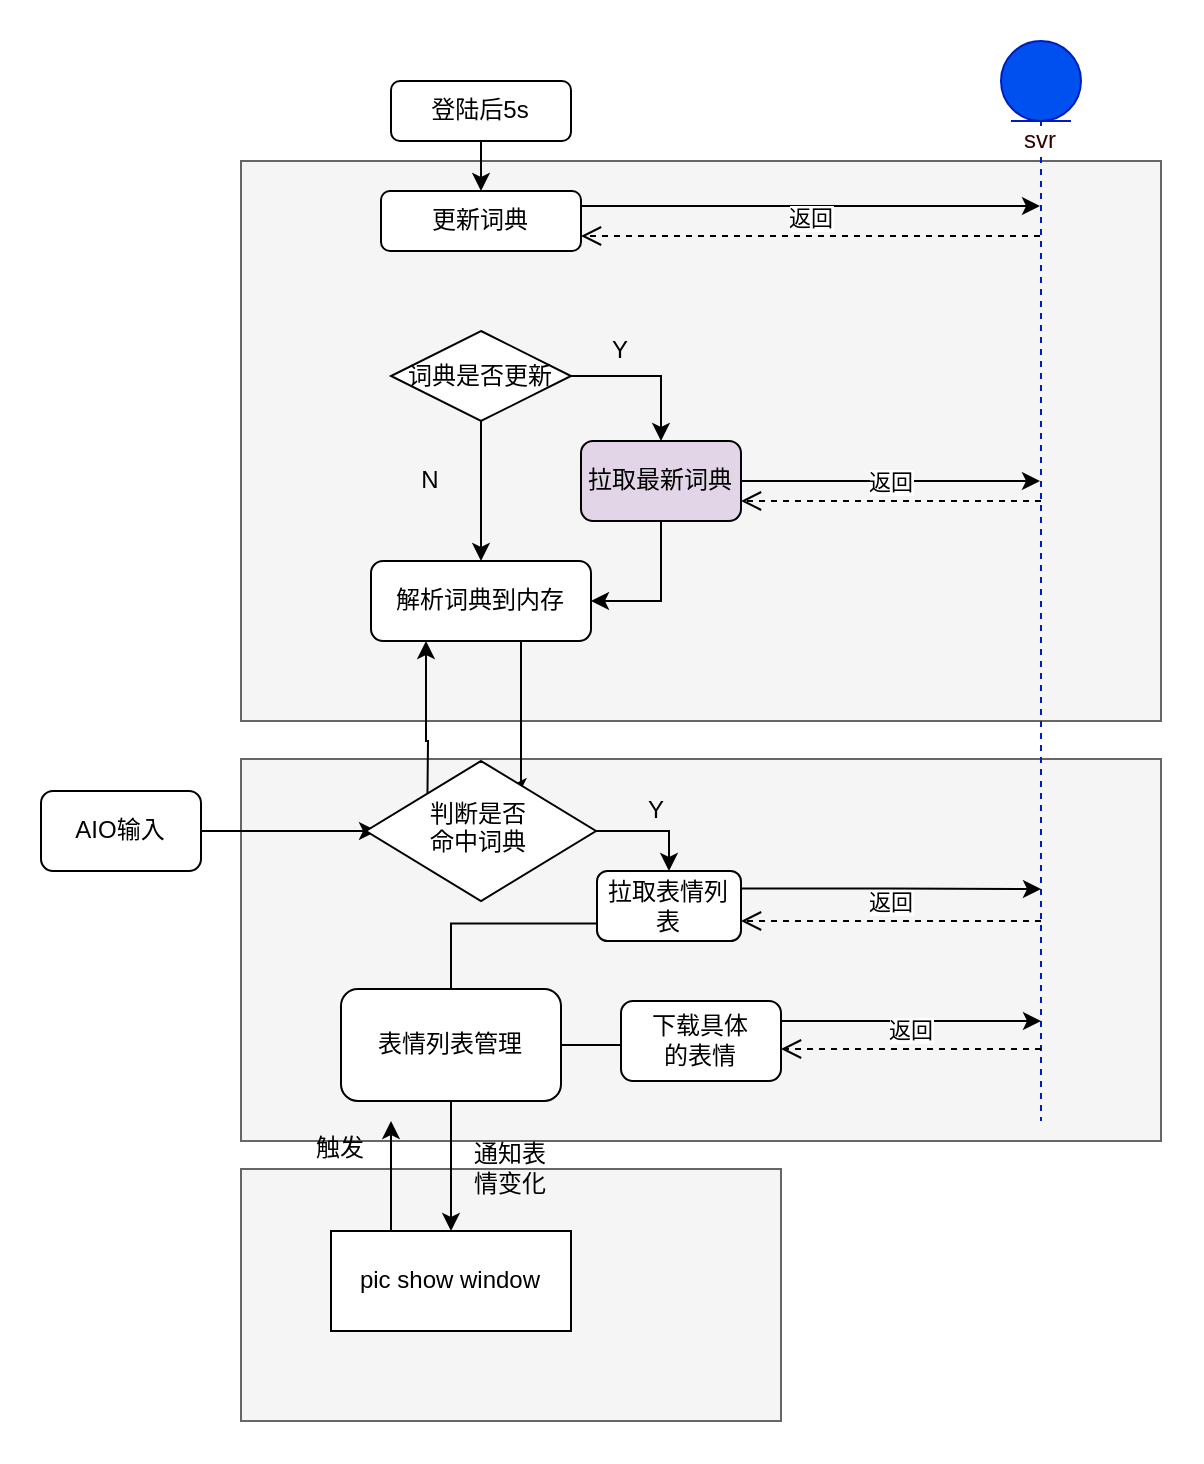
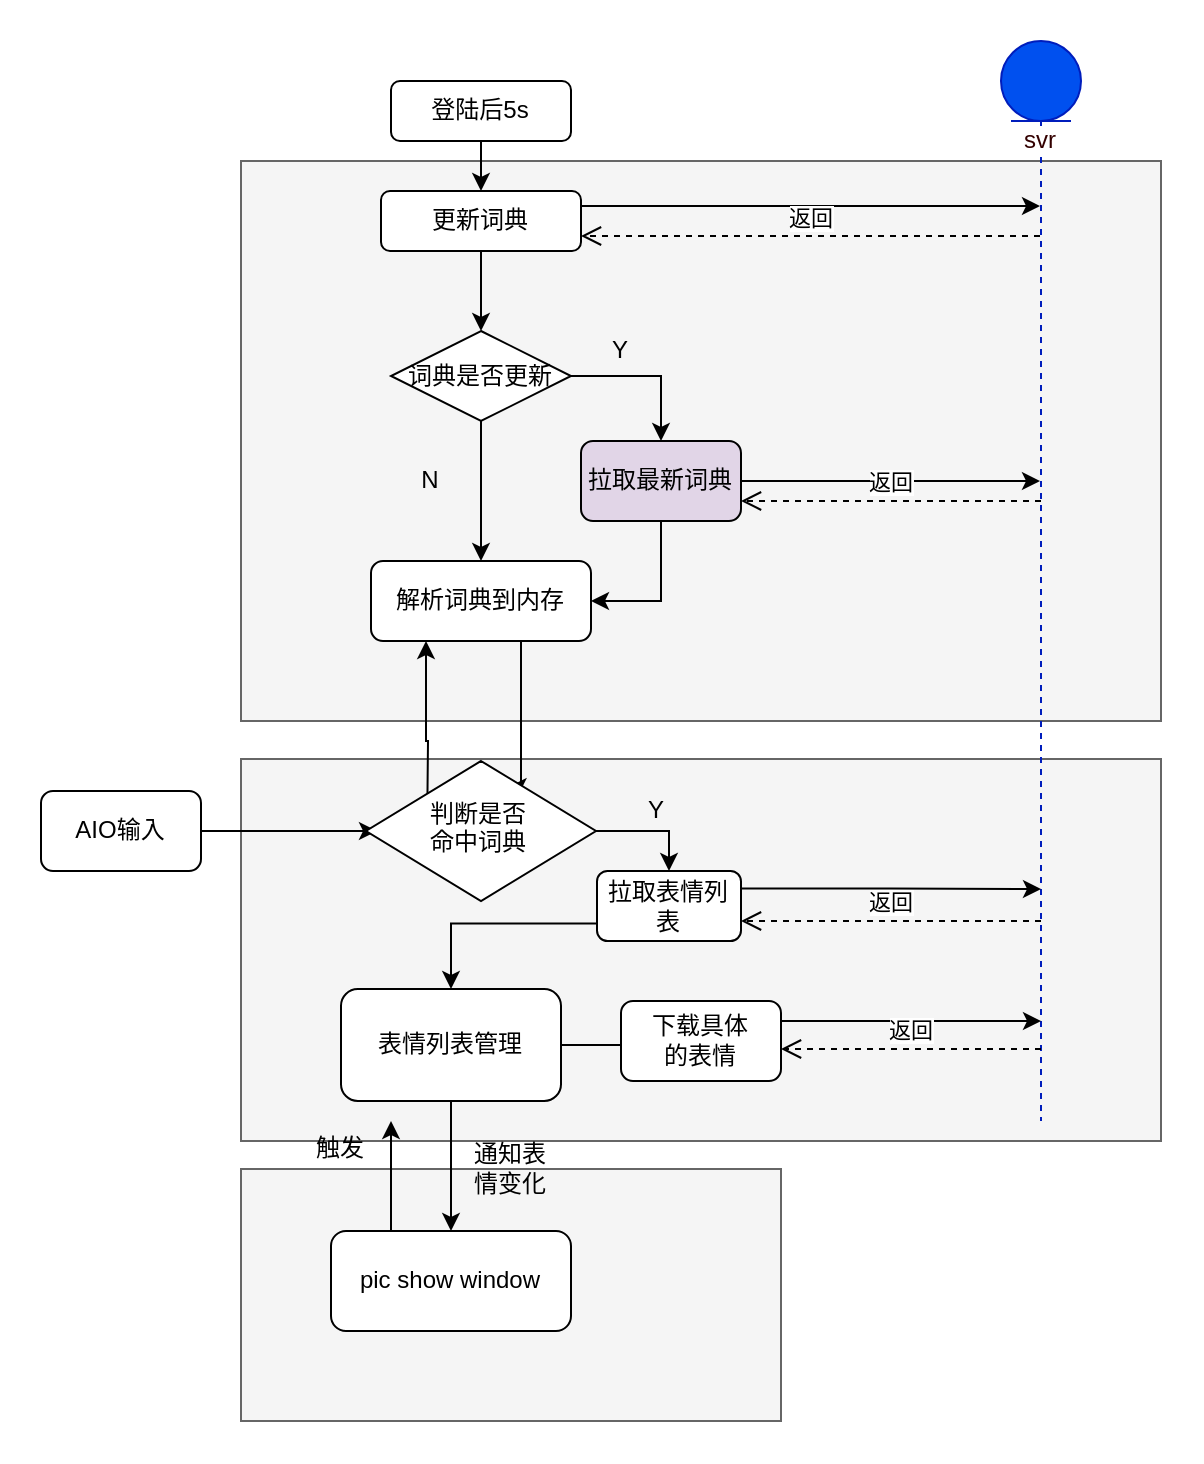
none -> (481, 284)
(451, 979) -> (451, 974)
(451, 1281) -> (451, 1281)
